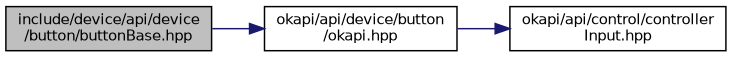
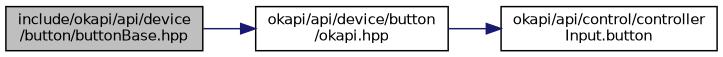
(109, 29) -> (104, 29)
(618, 29) -> (609, 29)
